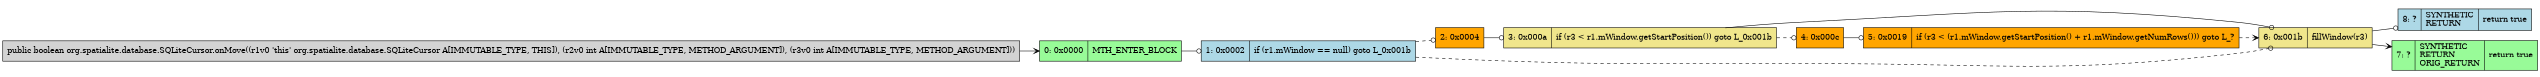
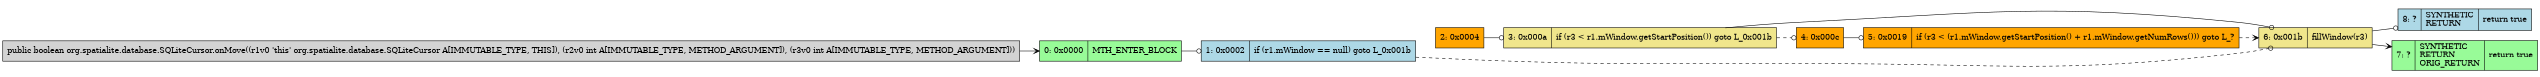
(1423, 41) -> none
